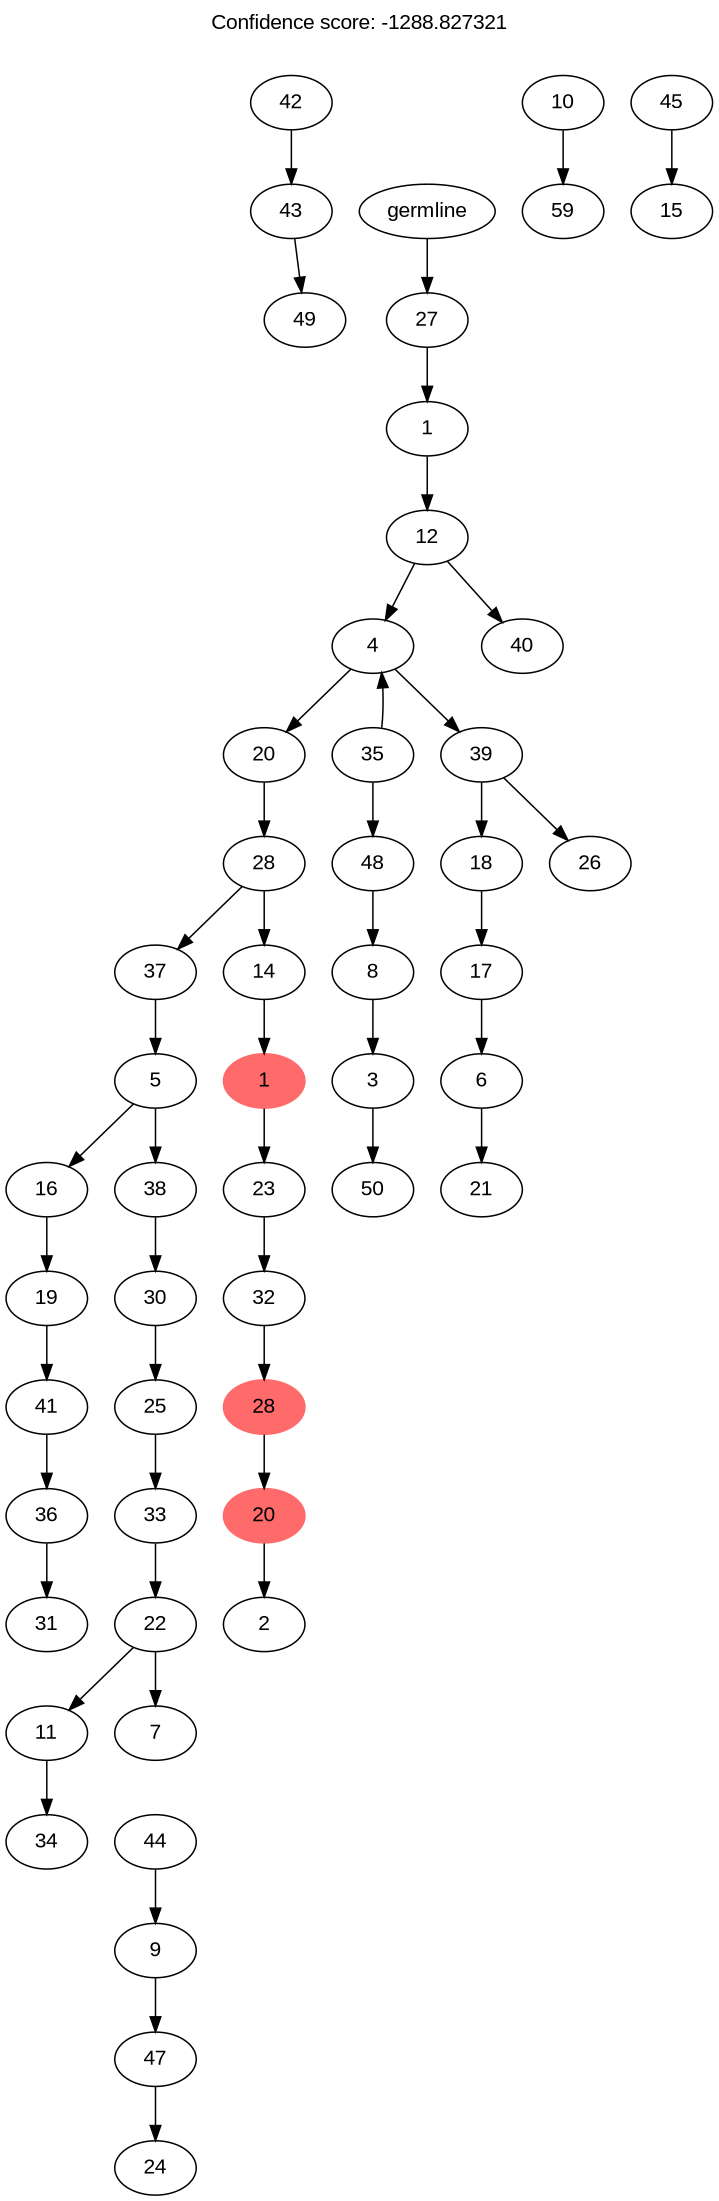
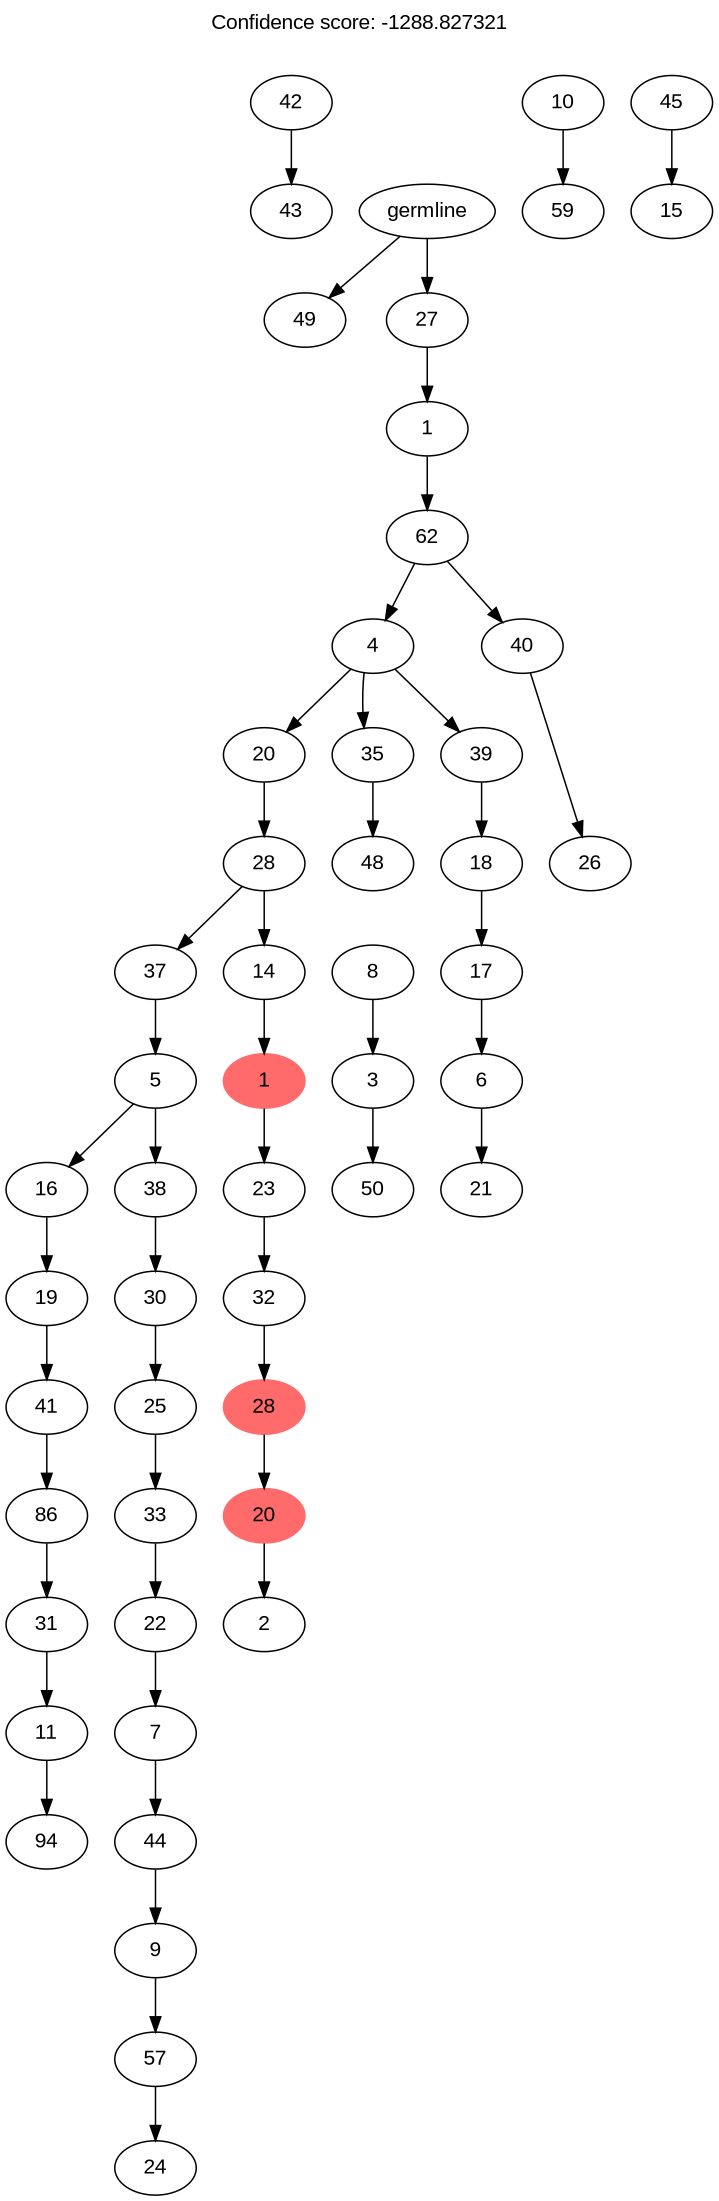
(297, 258) -> (371, 262)
(427, 537) -> (427, 537)
(383, 708) -> (363, 693)
(530, 804) -> (554, 747)
(373, 911) -> none
(47, 1516) -> (47, 1516)
(107, 1673) -> (47, 1671)
none -> (156, 1780)
(47, 1842) -> (47, 1842)
(156, 2059) -> (156, 2059)
